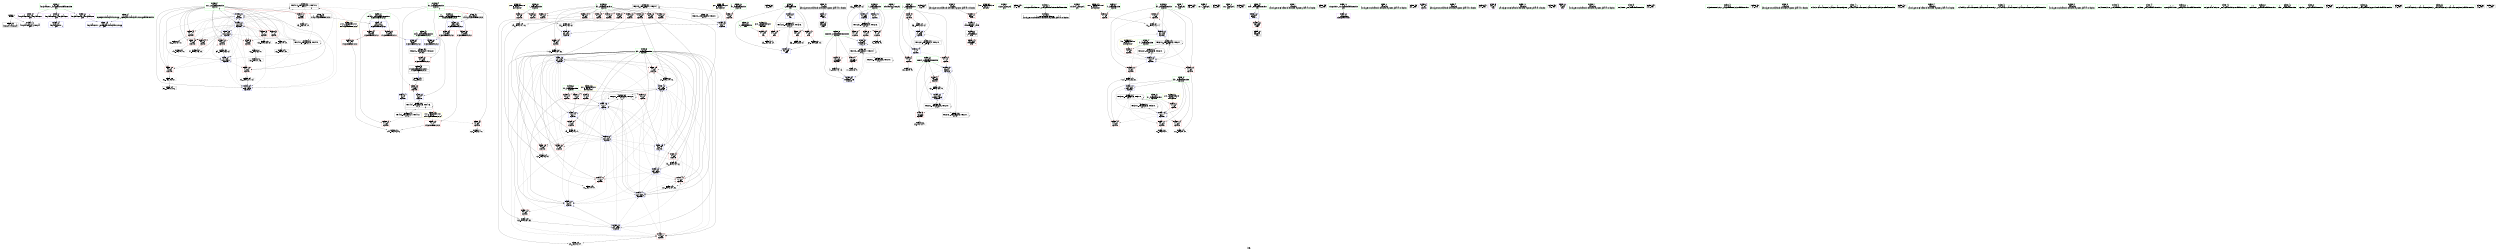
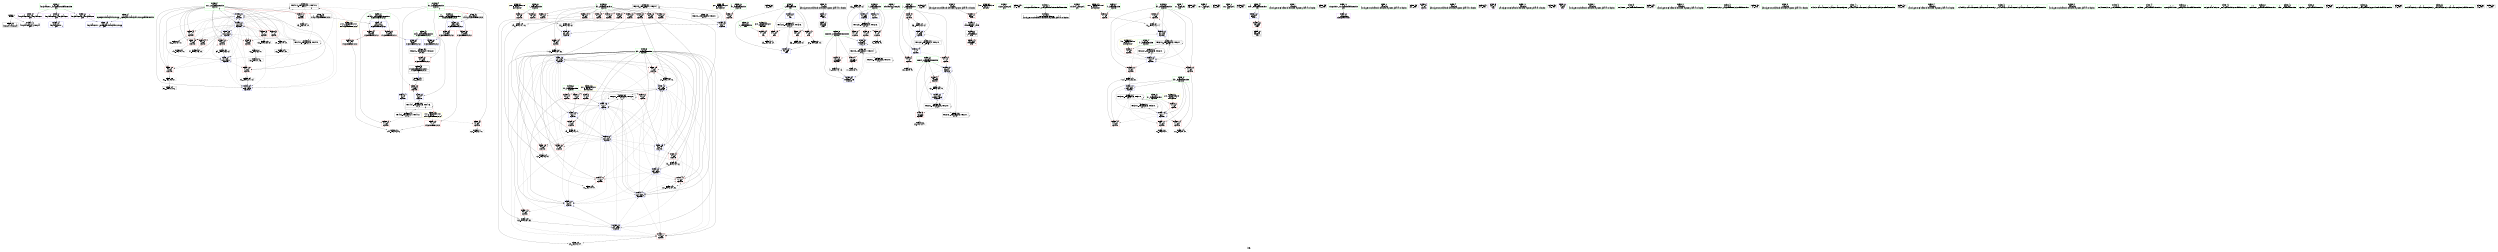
none -> (1681, 6)
